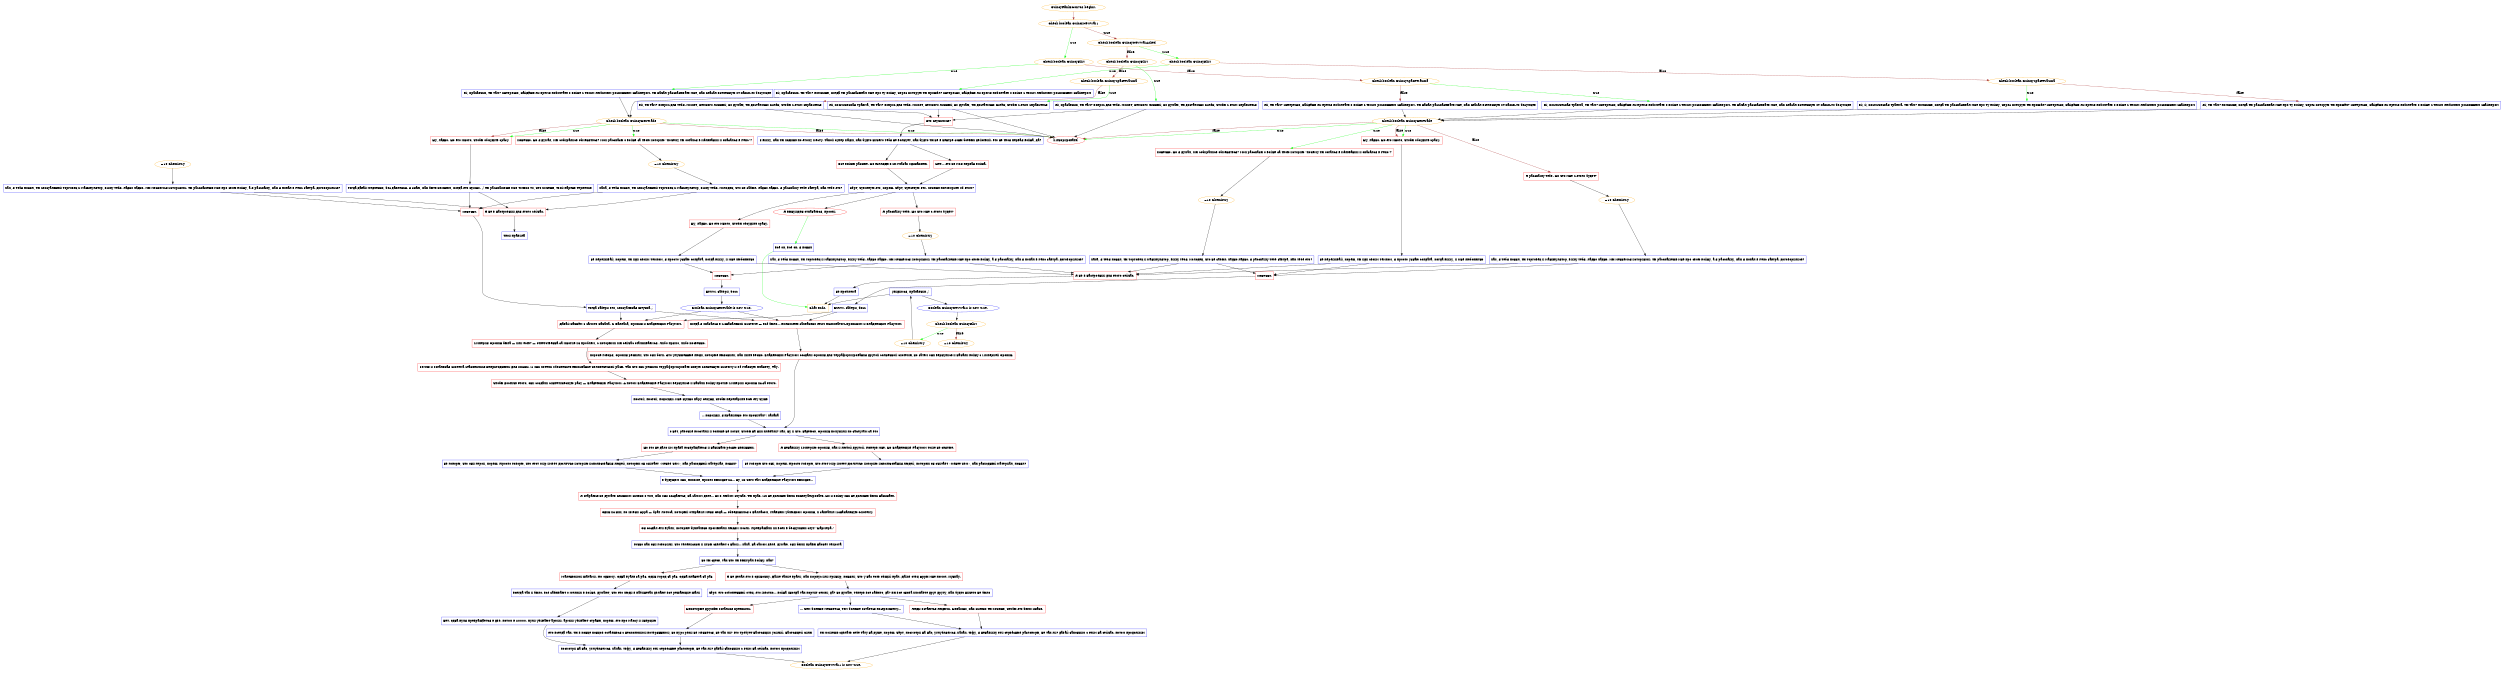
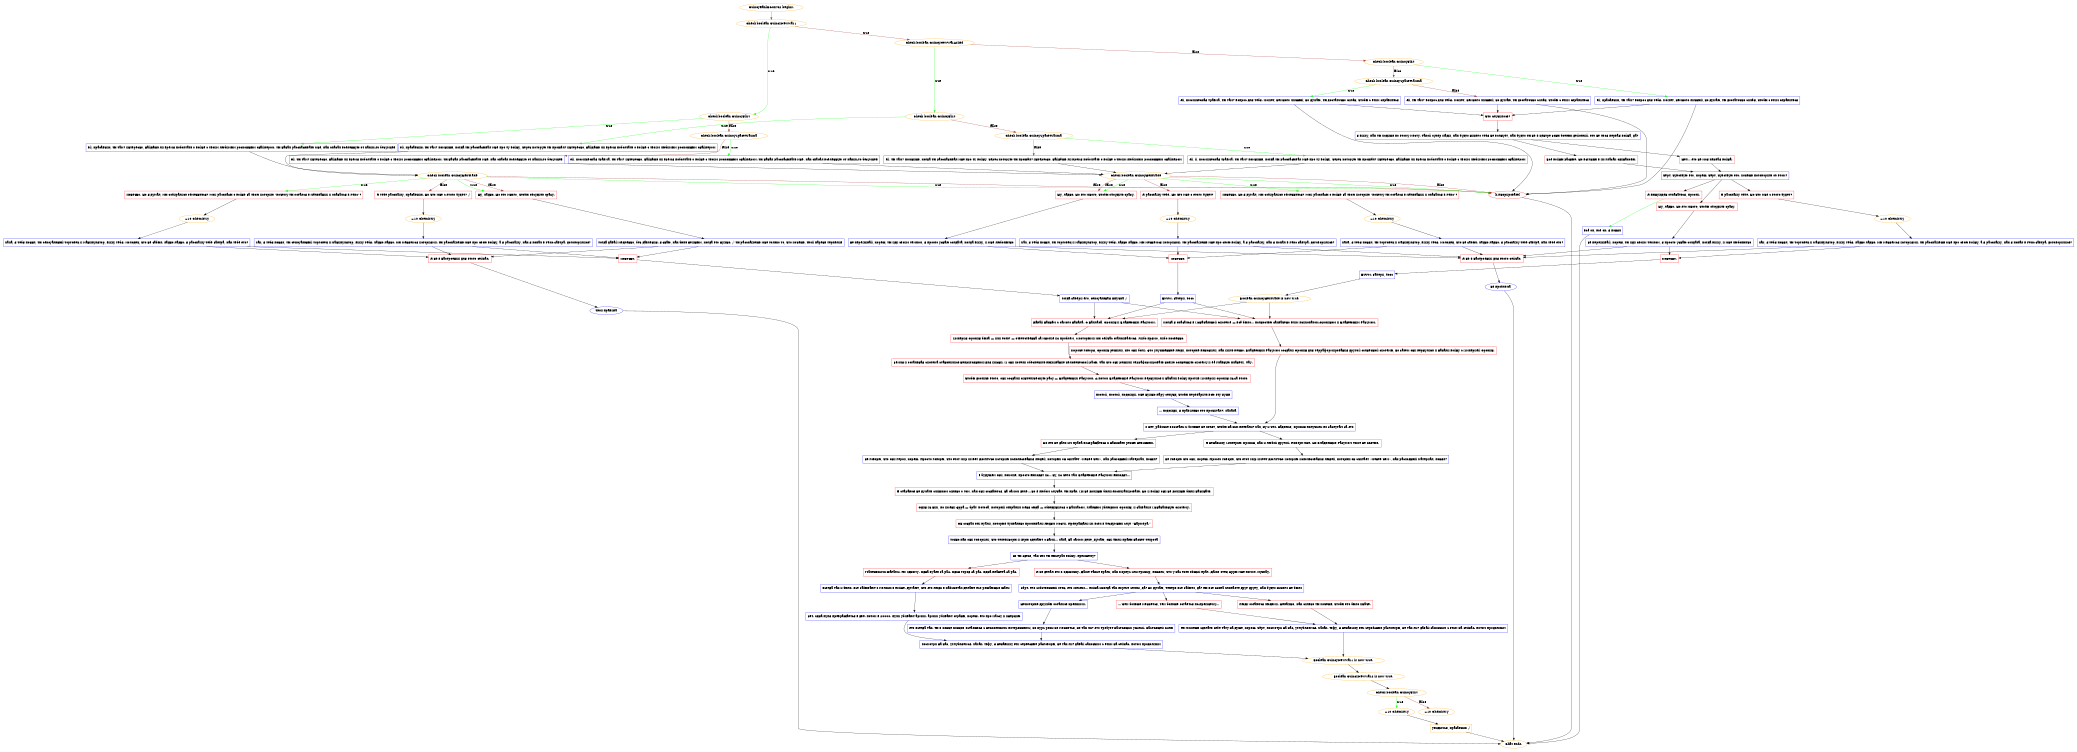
none -> (423, 195)
(810, 212) -> (1674, 195)
(514, 236) -> (606, 311)
(846, 292) -> (1501, 287)
(911, 292) -> (1451, 728)
(763, 293) -> (1580, 508)
(933, 300) -> (1353, 668)
(722, 308) -> (1270, 299)
(818, 308) -> (1514, 744)
(958, 308) -> (1363, 677)
none -> (1571, 469)
(738, 561) -> (1054, 556)
(719, 609) -> (1053, 604)
(851, 609) -> (1169, 604)
none -> (860, 733)
